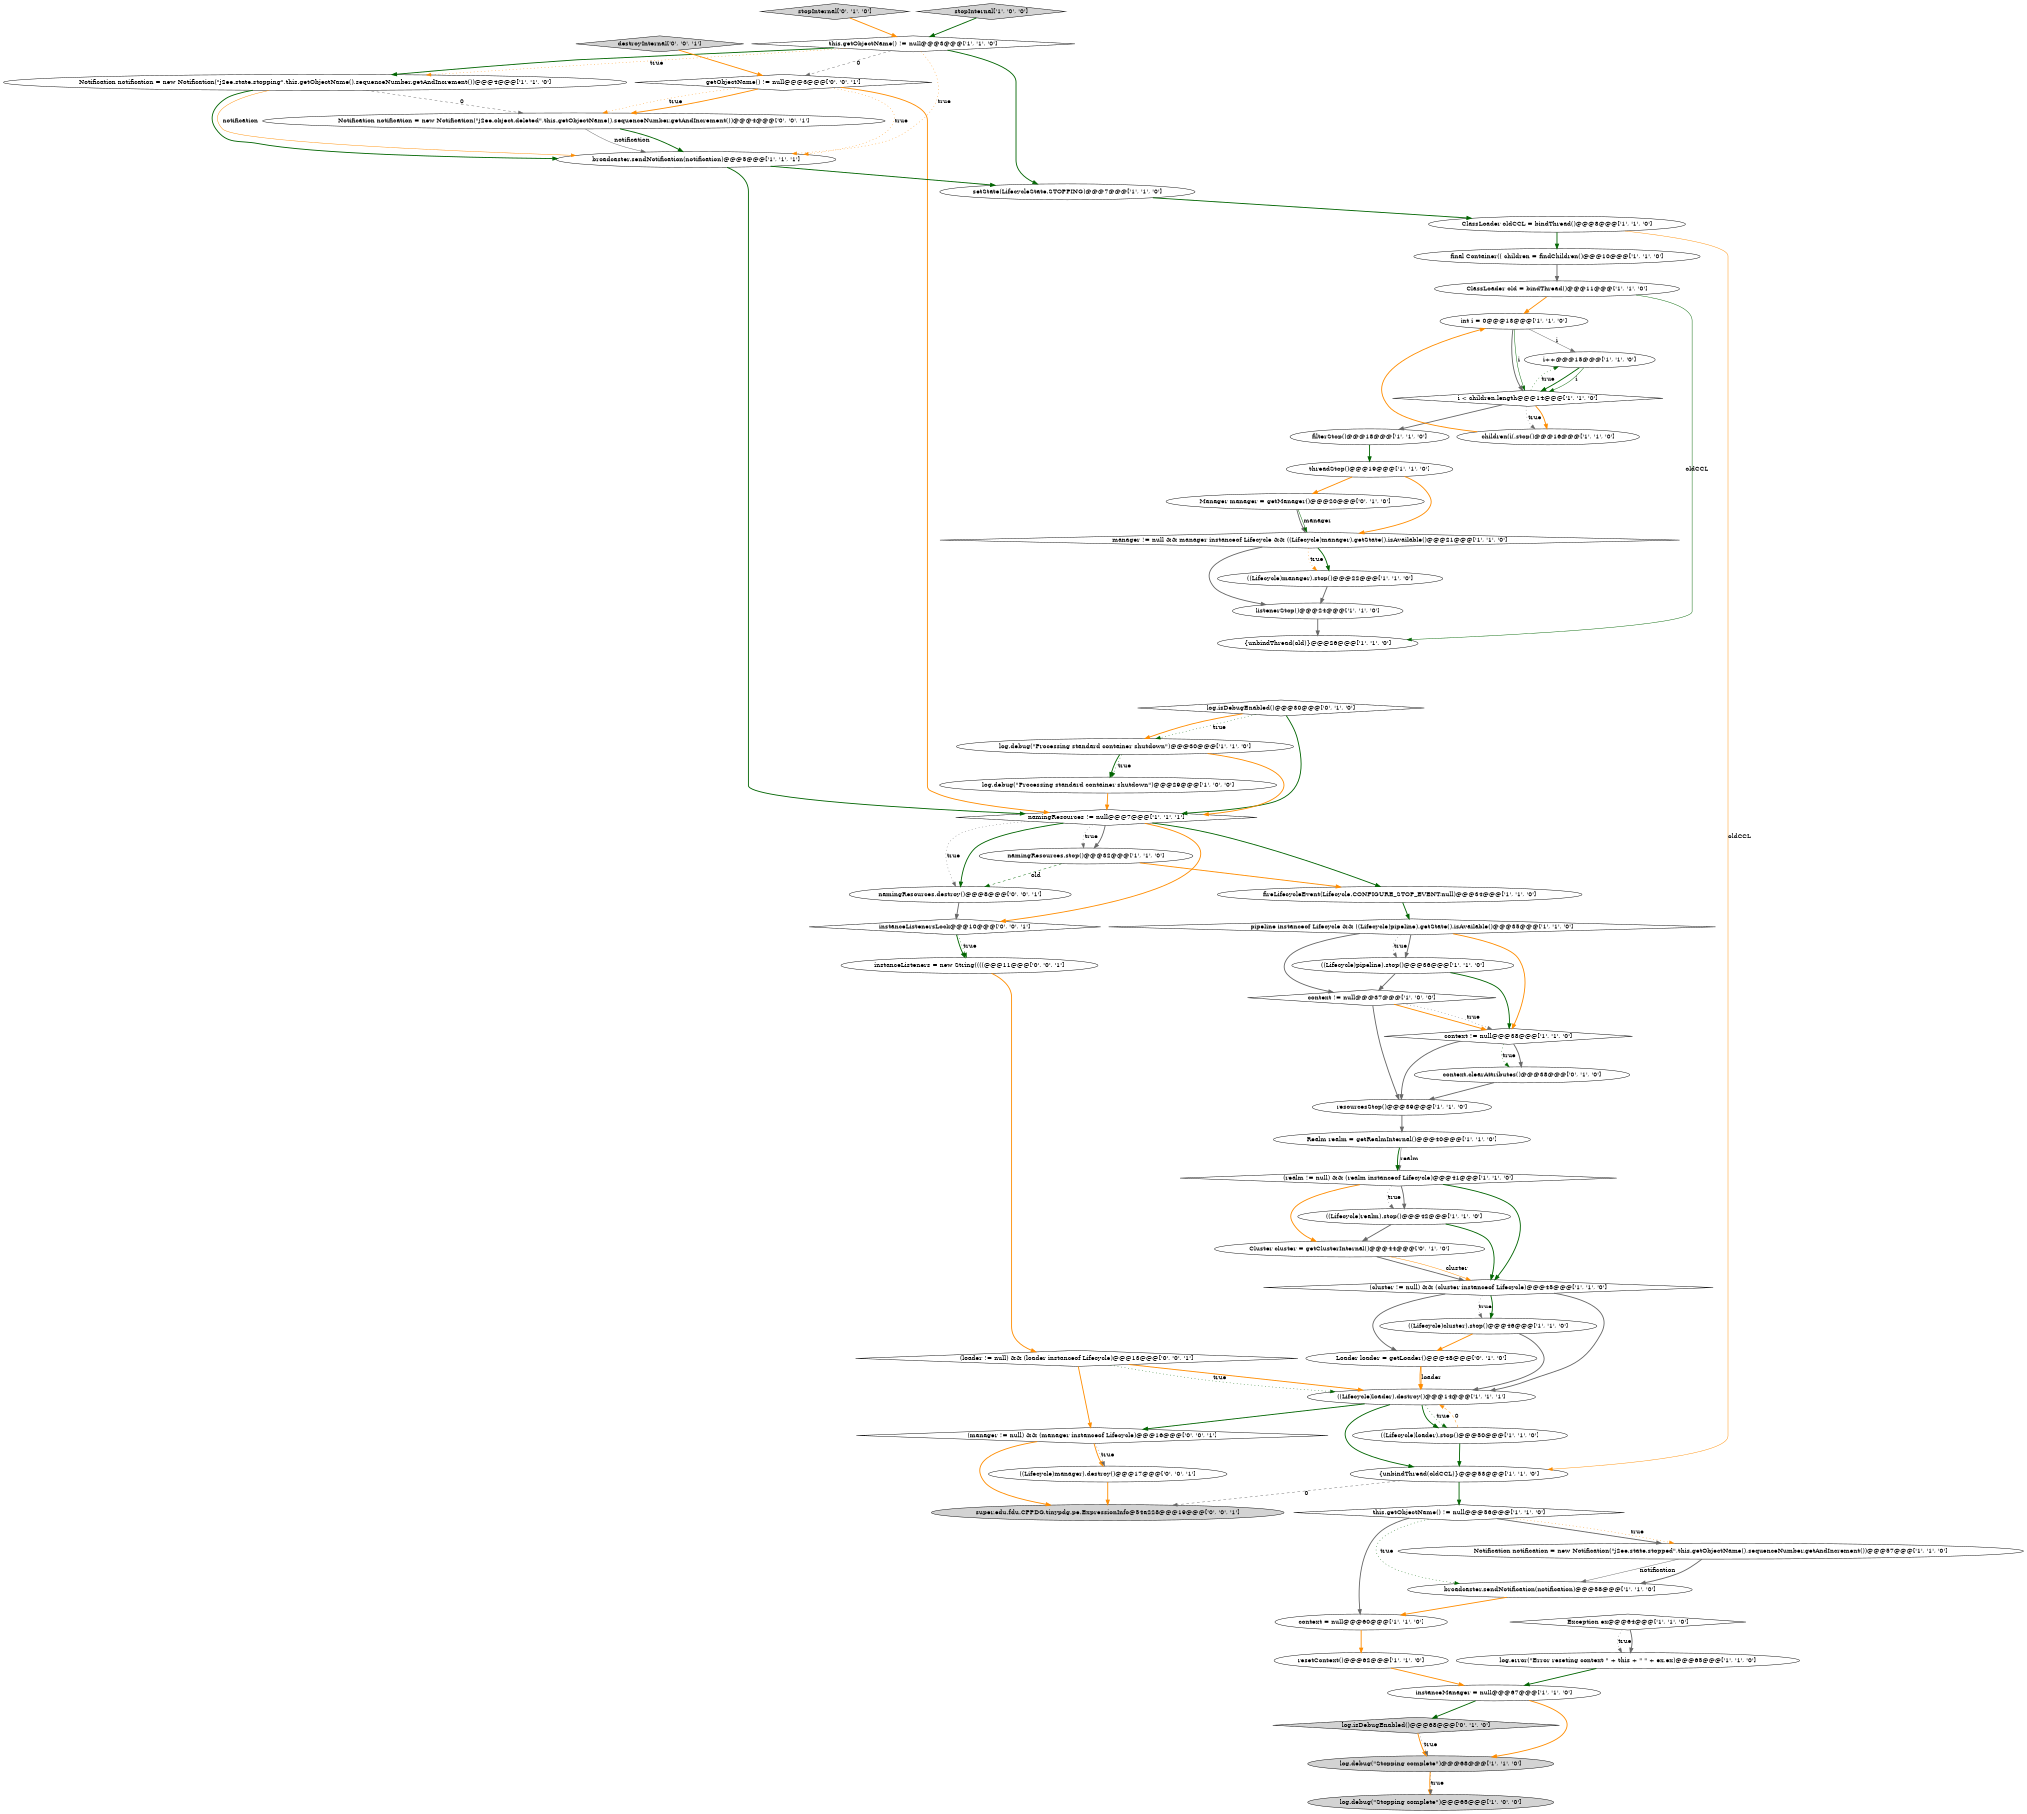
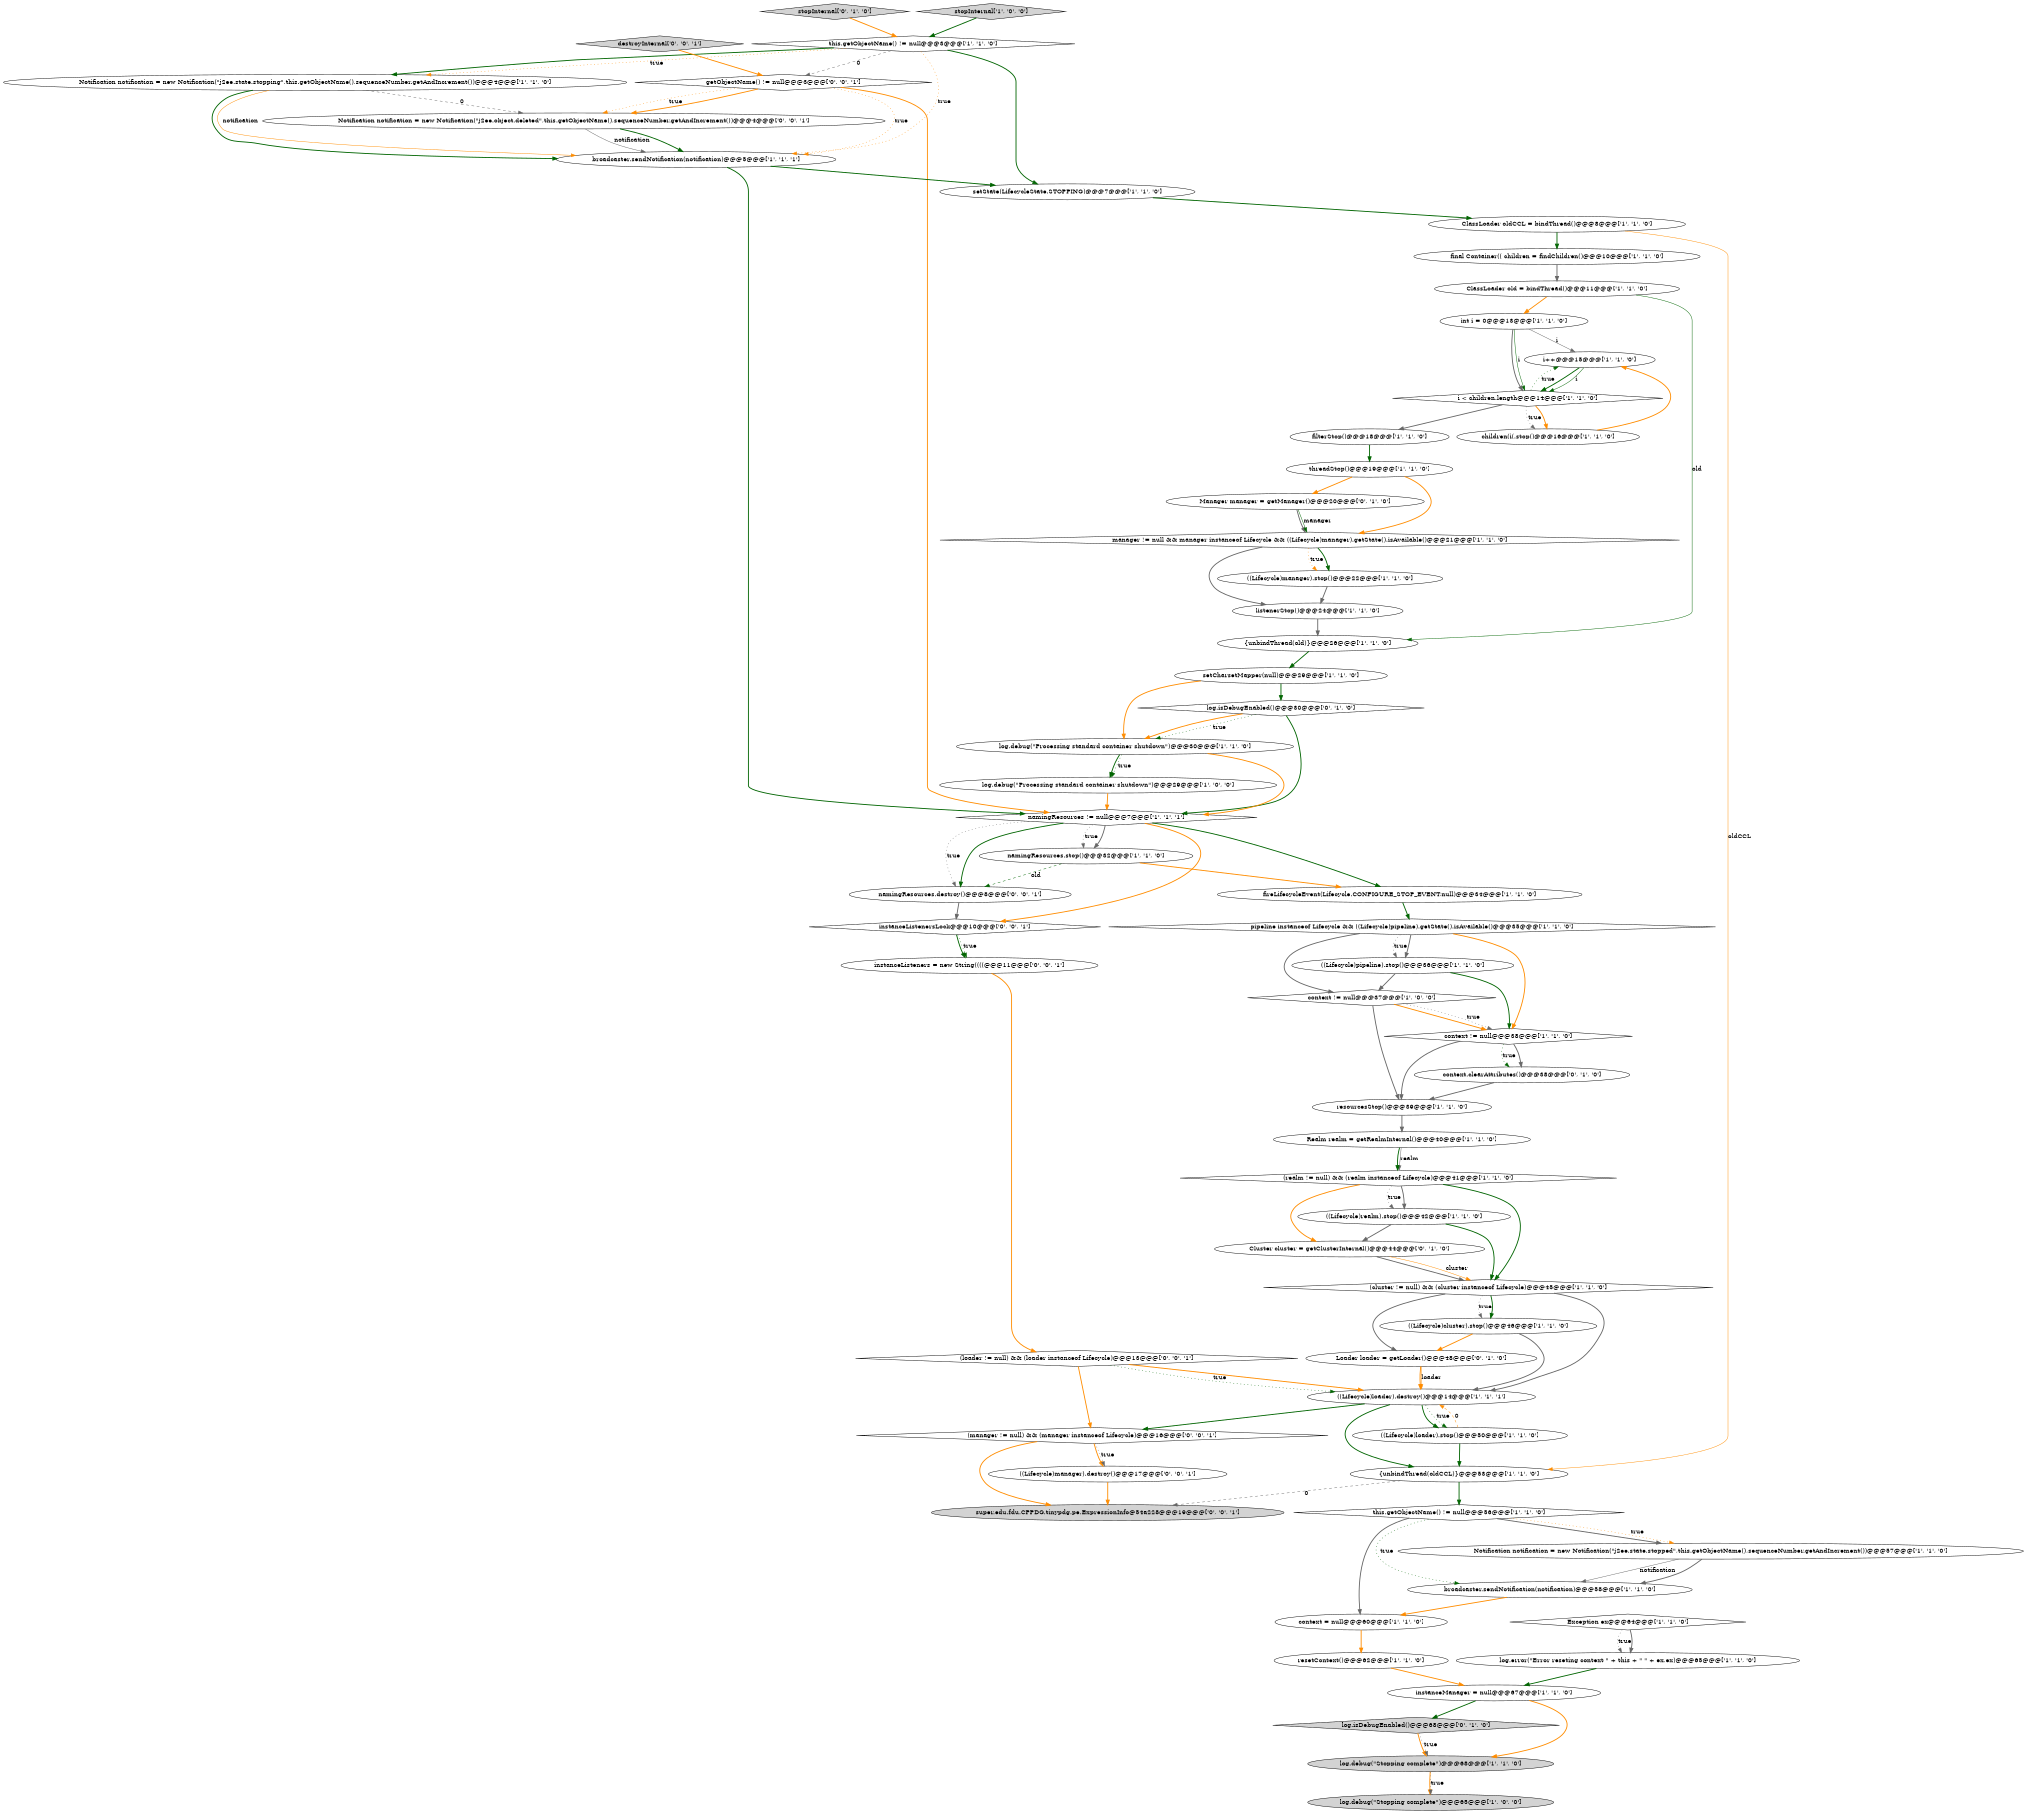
(1383, 385) -> (1664, 409)
(1697, 469) -> (1697, 469)
none -> (1281, 676)
